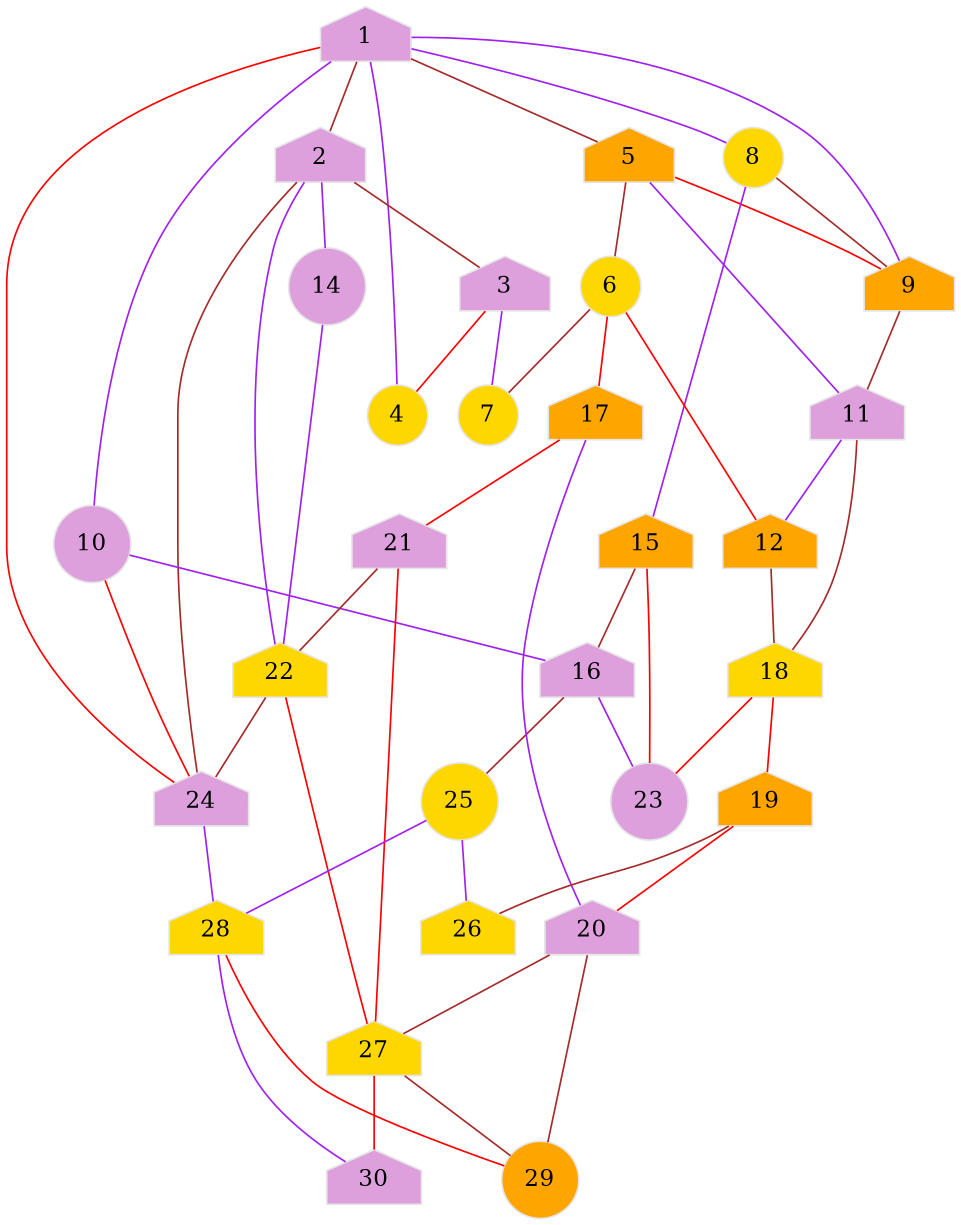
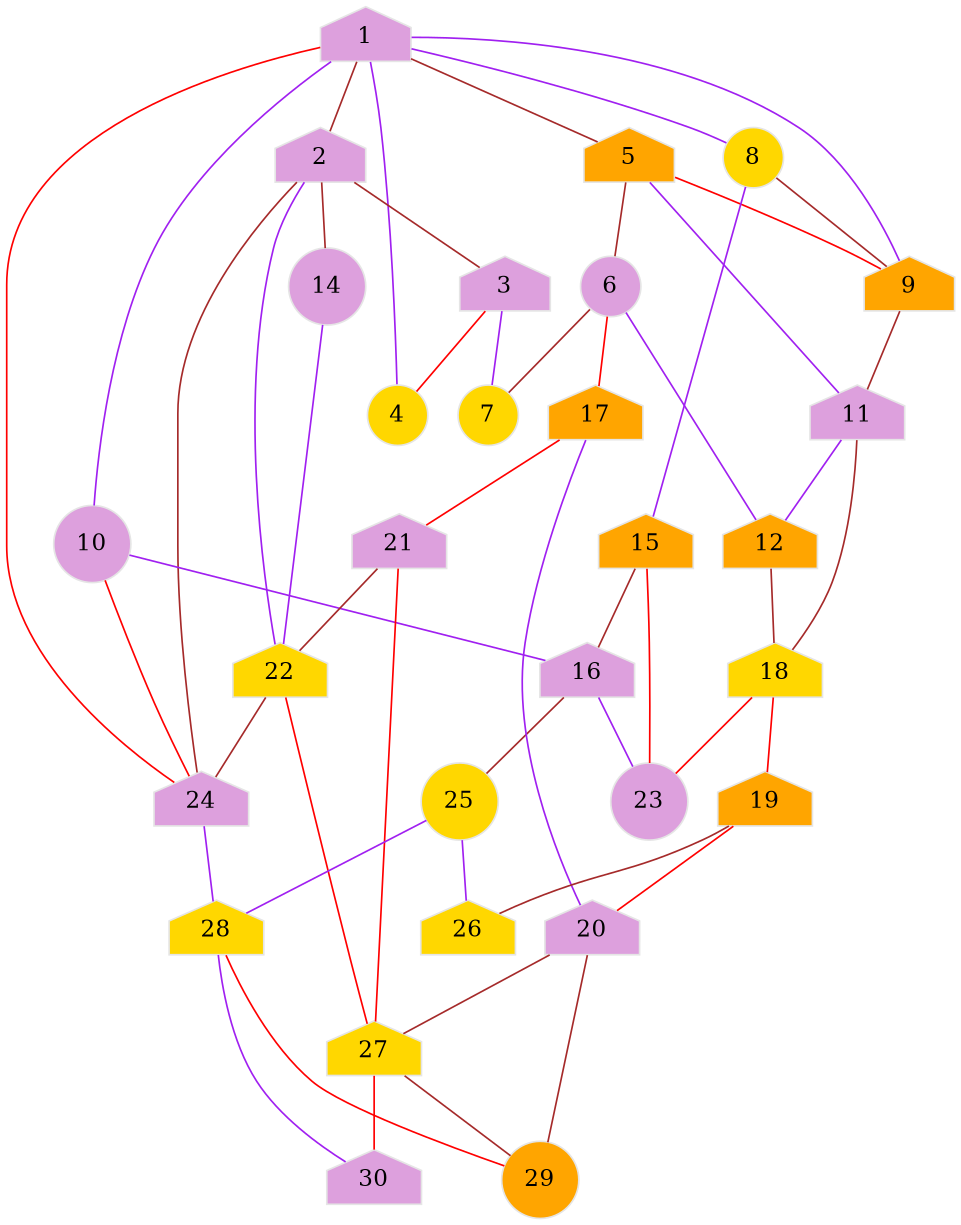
(323, 215) -> (323, 215)
(611, 286) -> (611, 286)
(694, 421) -> (694, 421)
